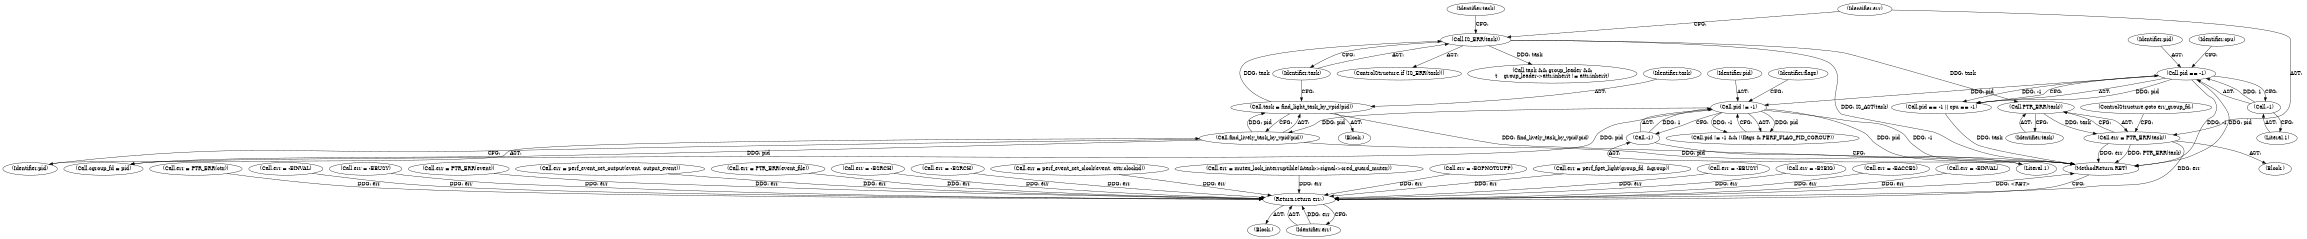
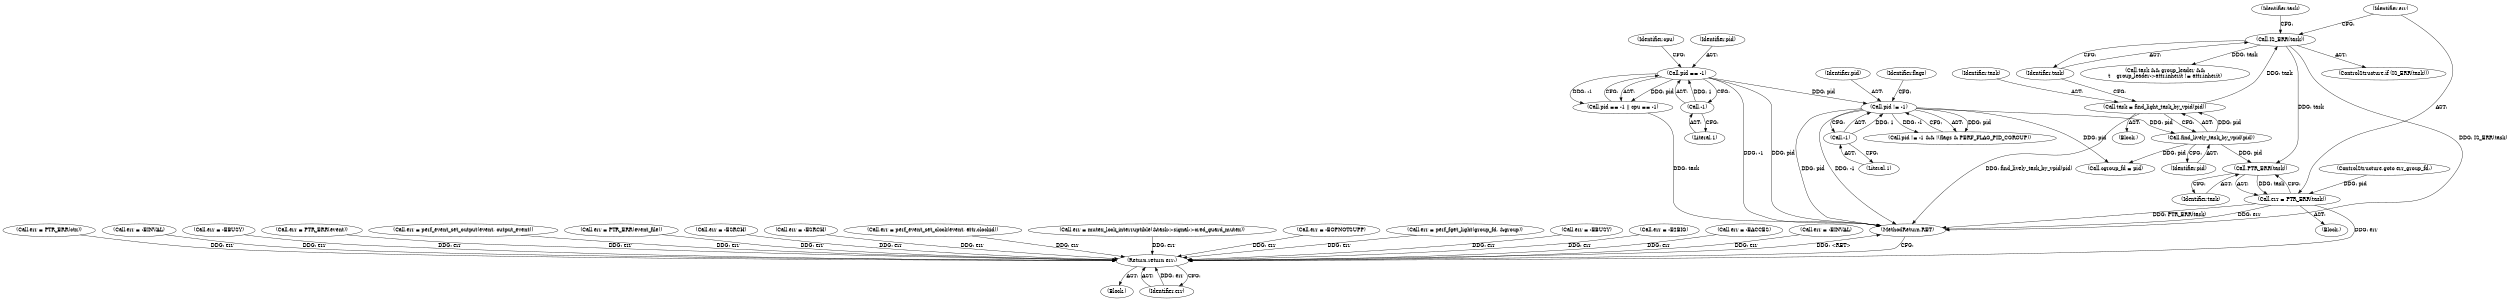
(1865, 108) -> (2483, 138)
(2148, 123) -> (2355, 184)
(1688, 156) -> (2235, 153)
